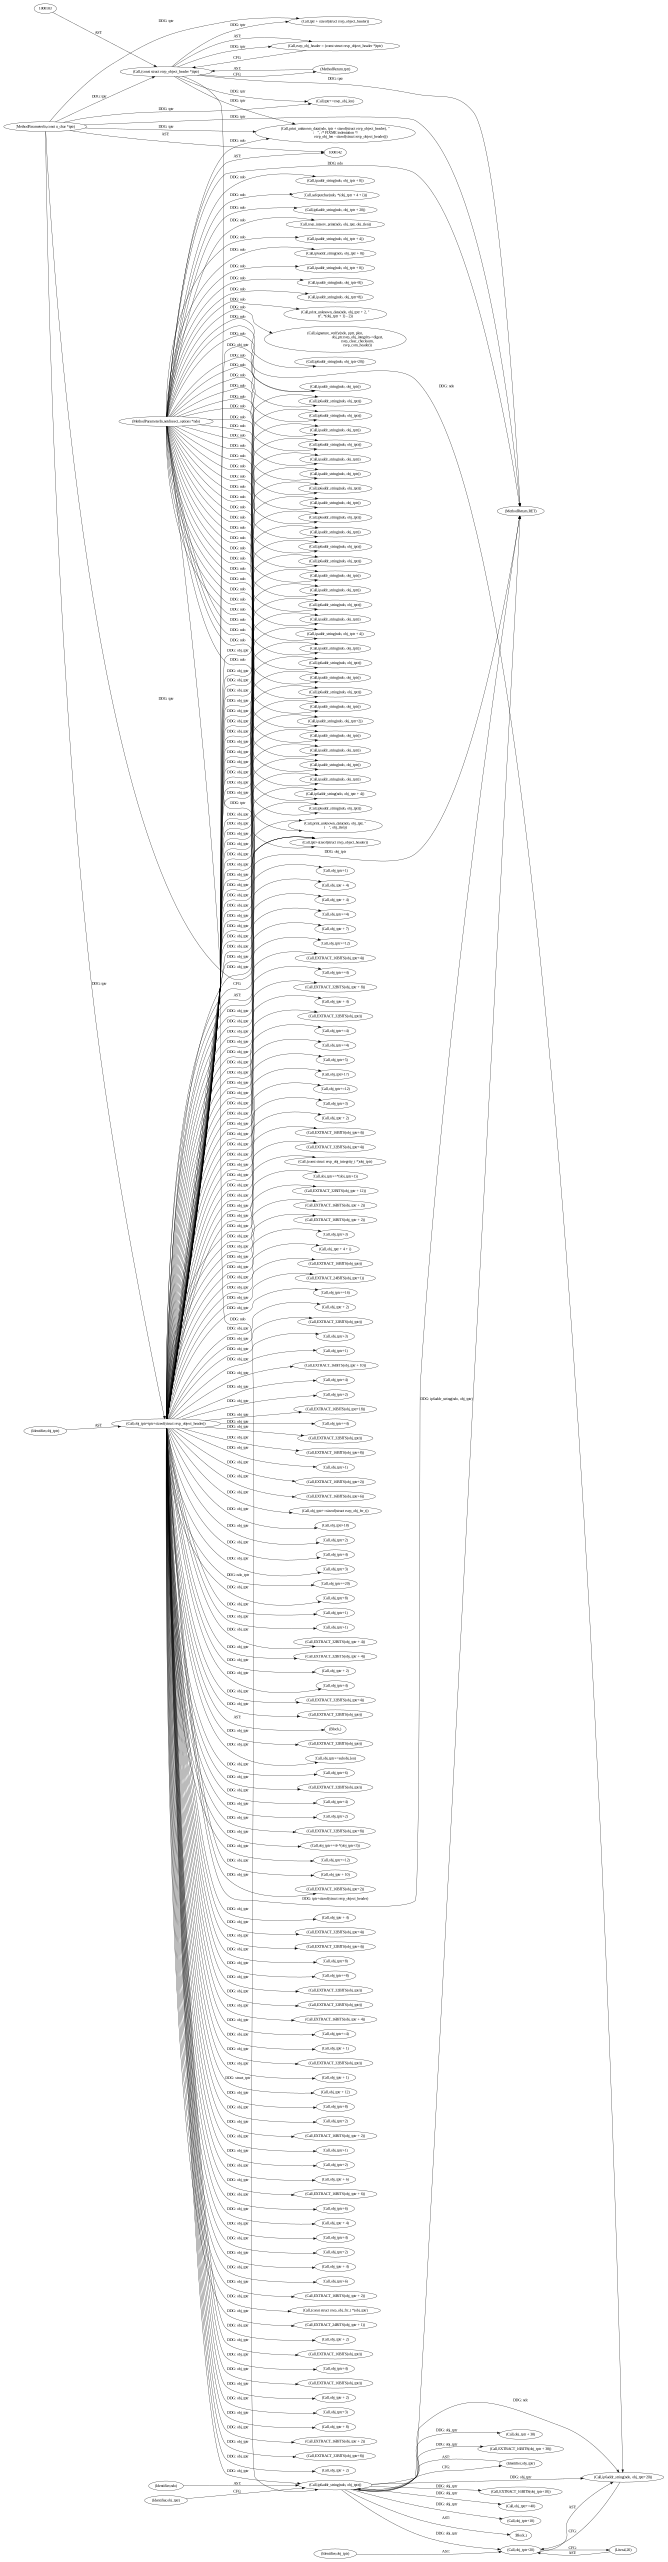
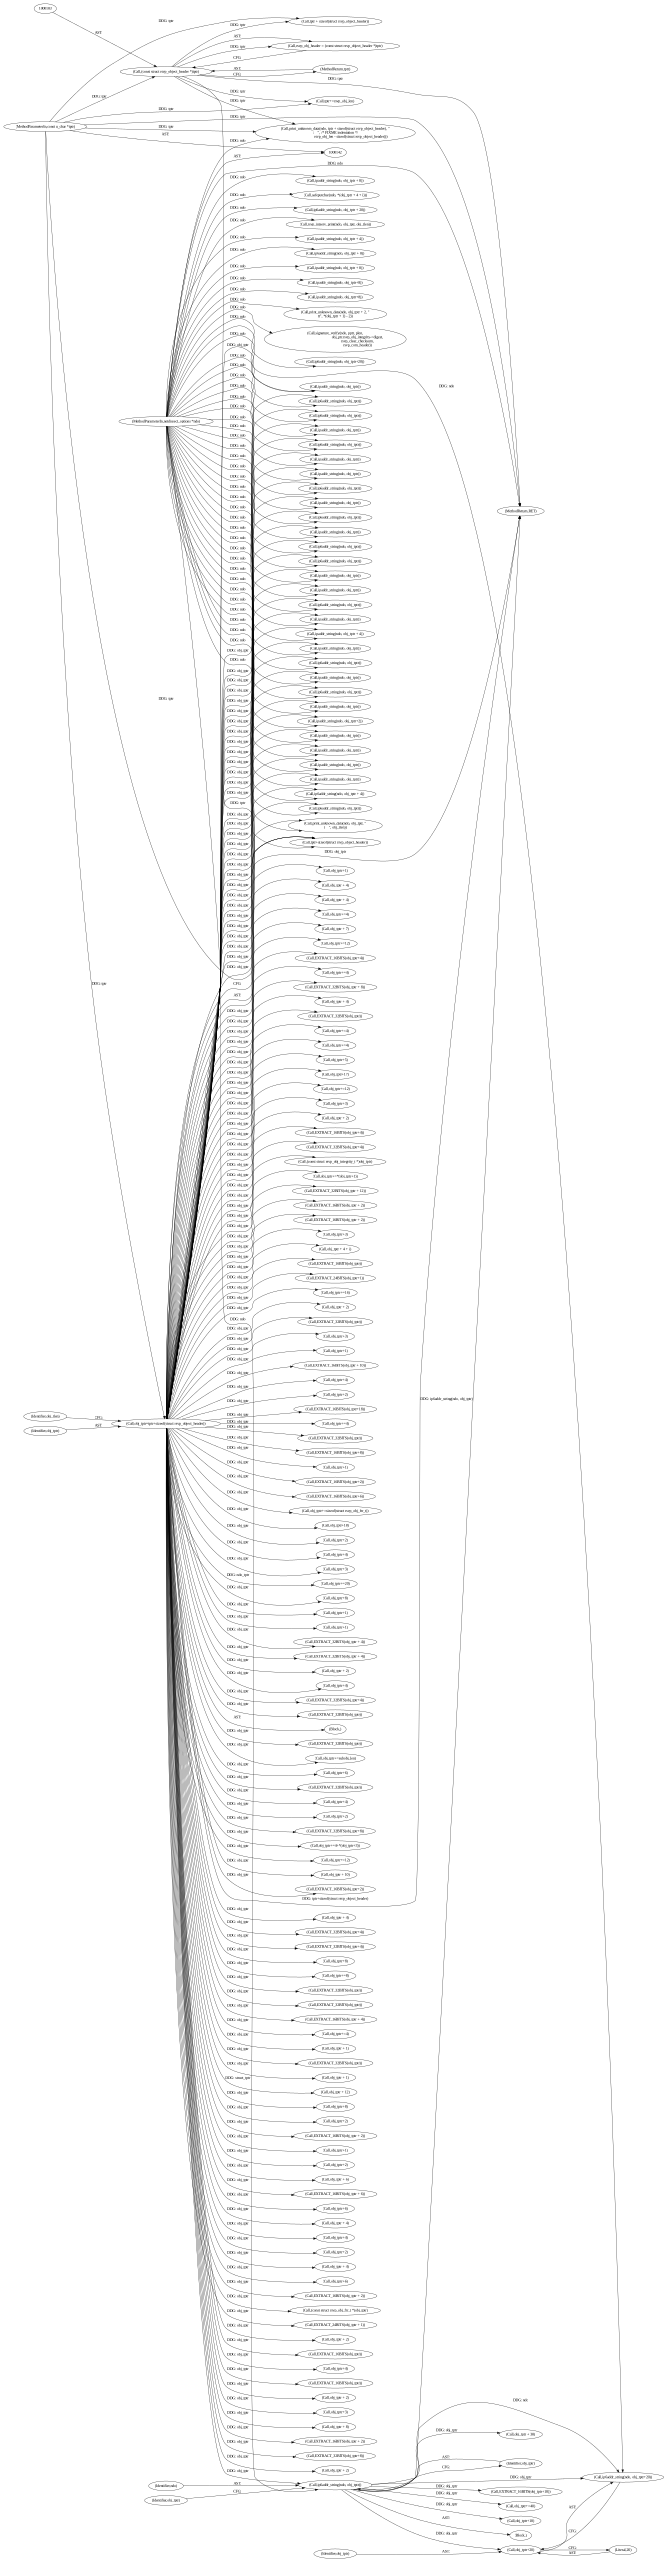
none -> (45, 1416)
(521, 2449) -> none
